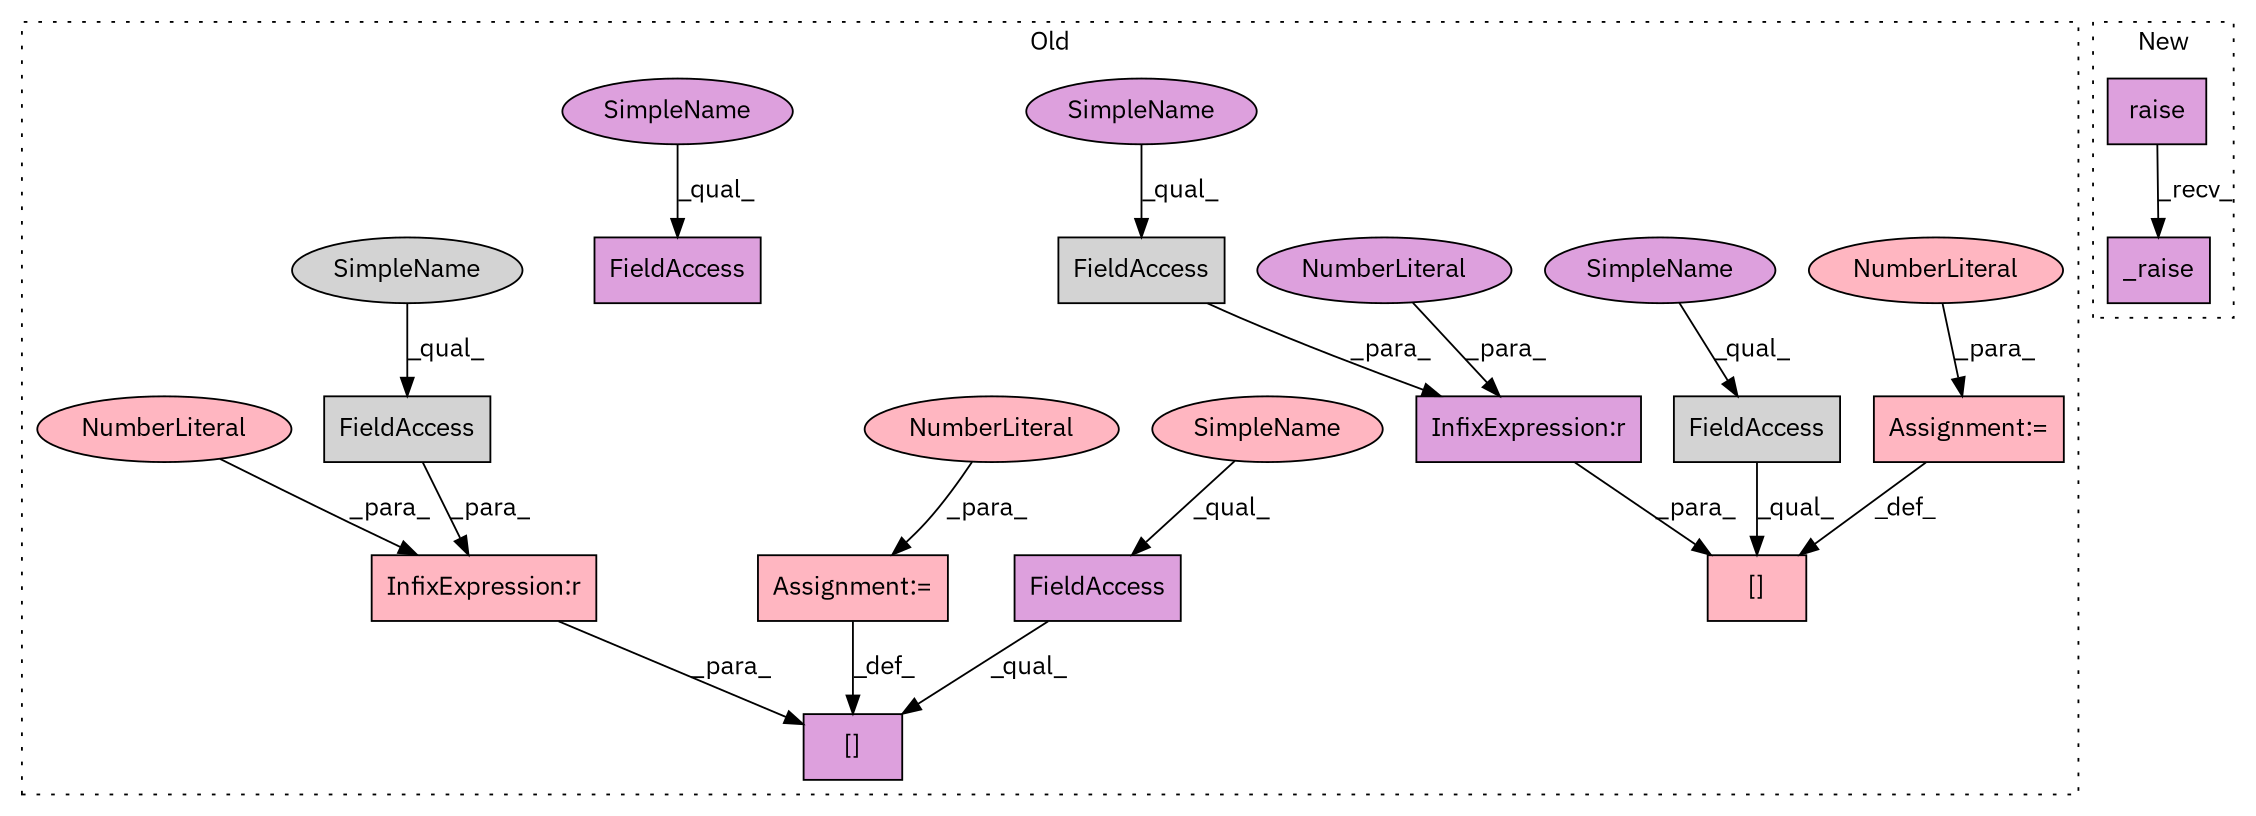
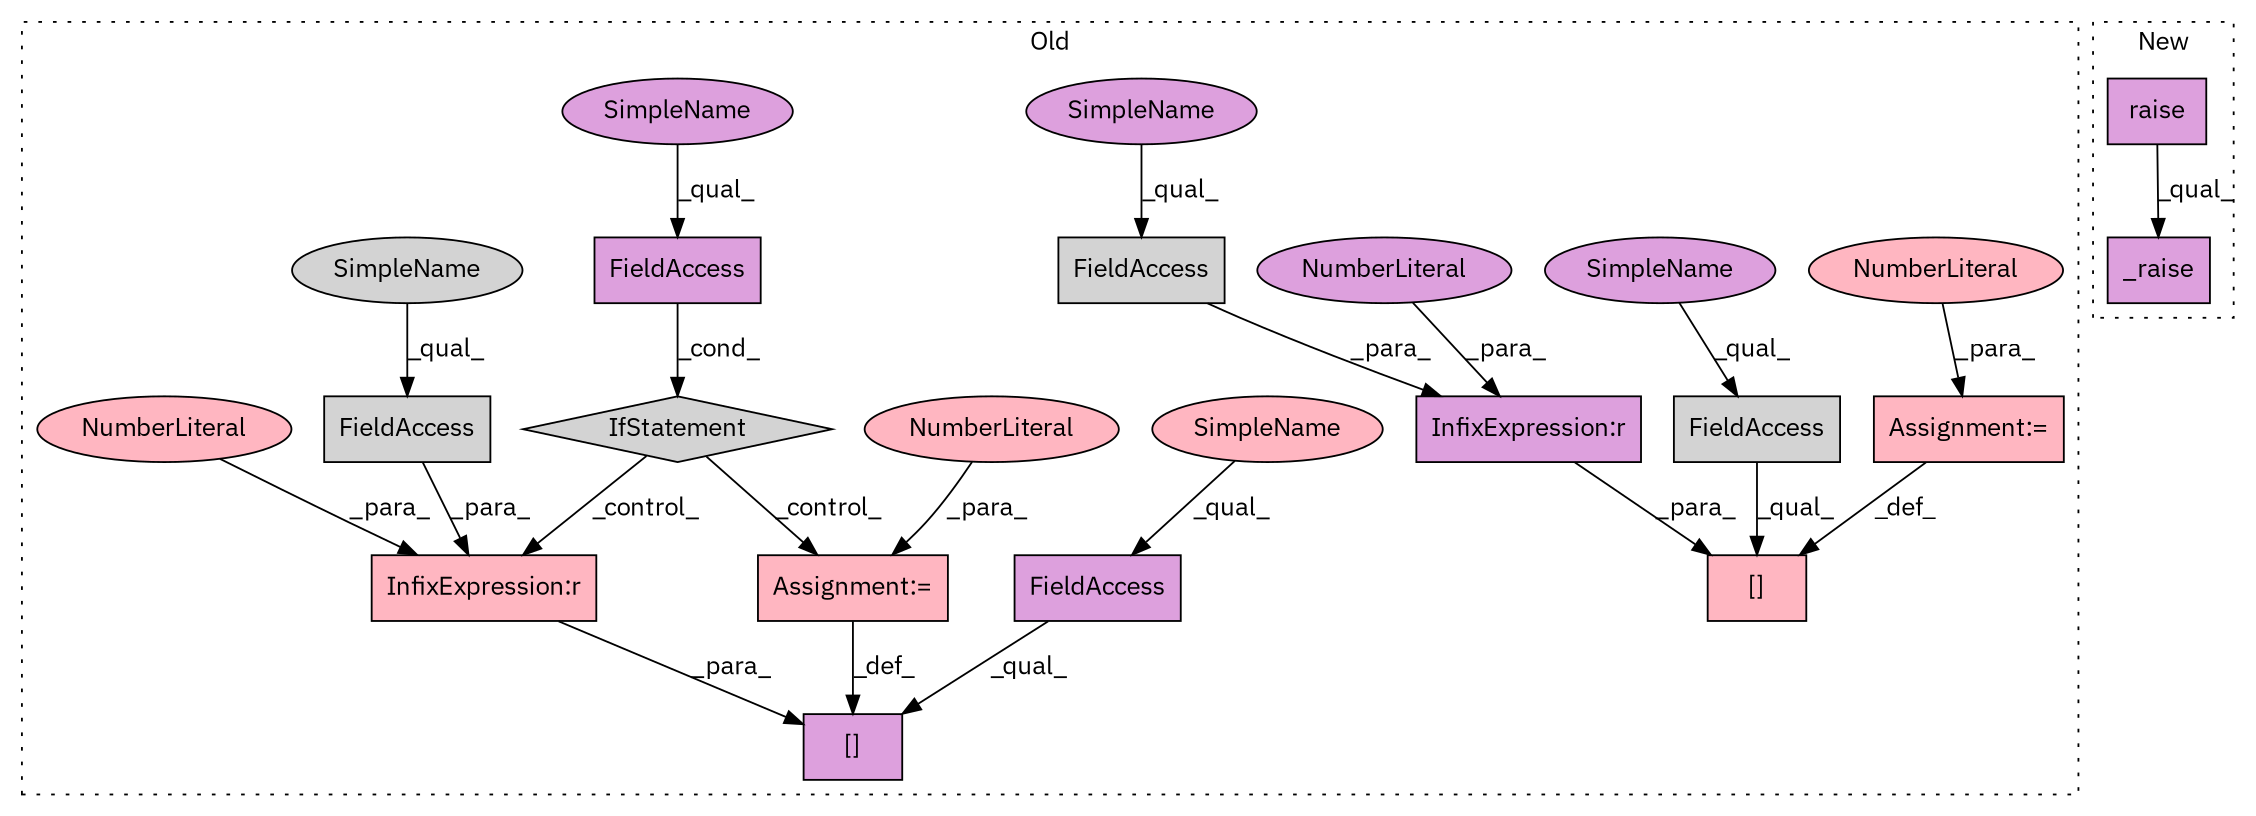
(2196, 191) -> (2196, 191)
none -> (678, 429)
